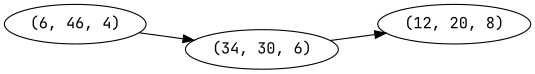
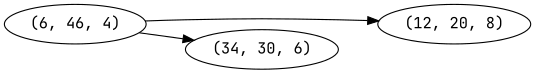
(353, 38) -> (256, 19)
